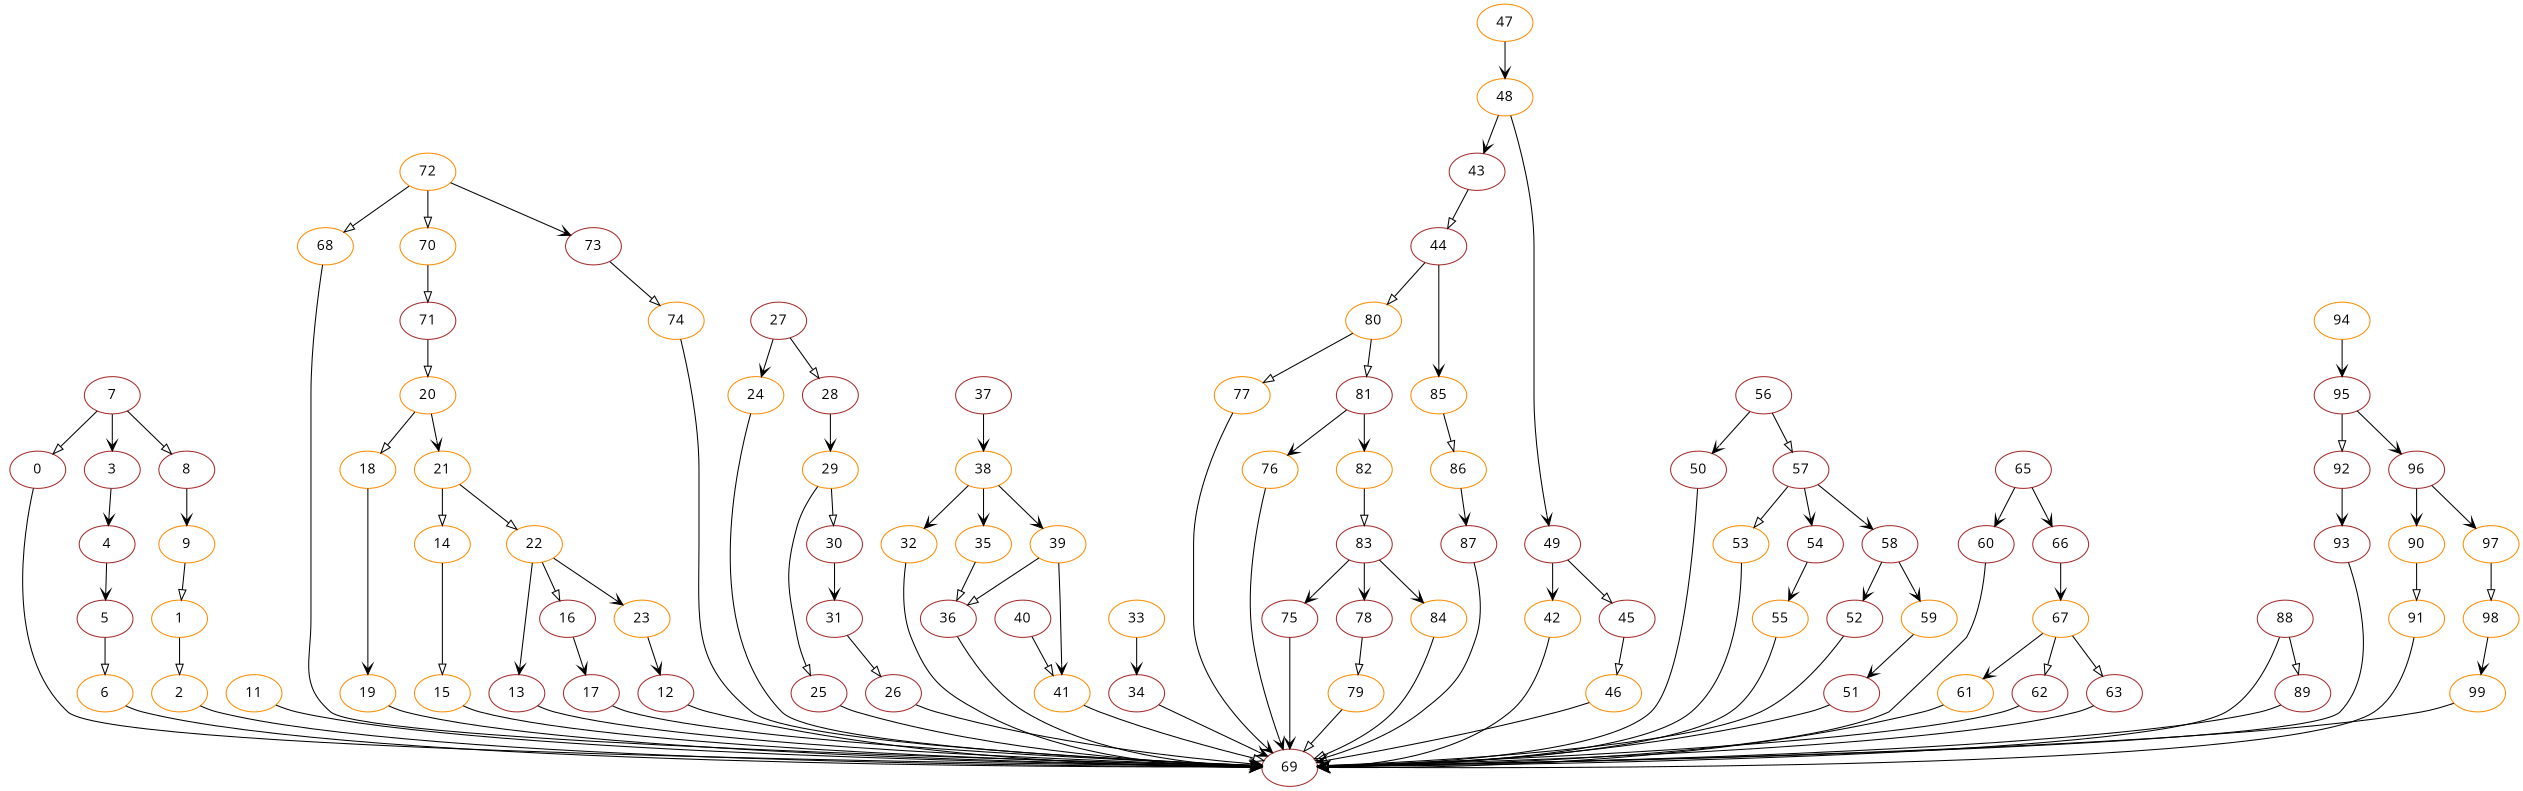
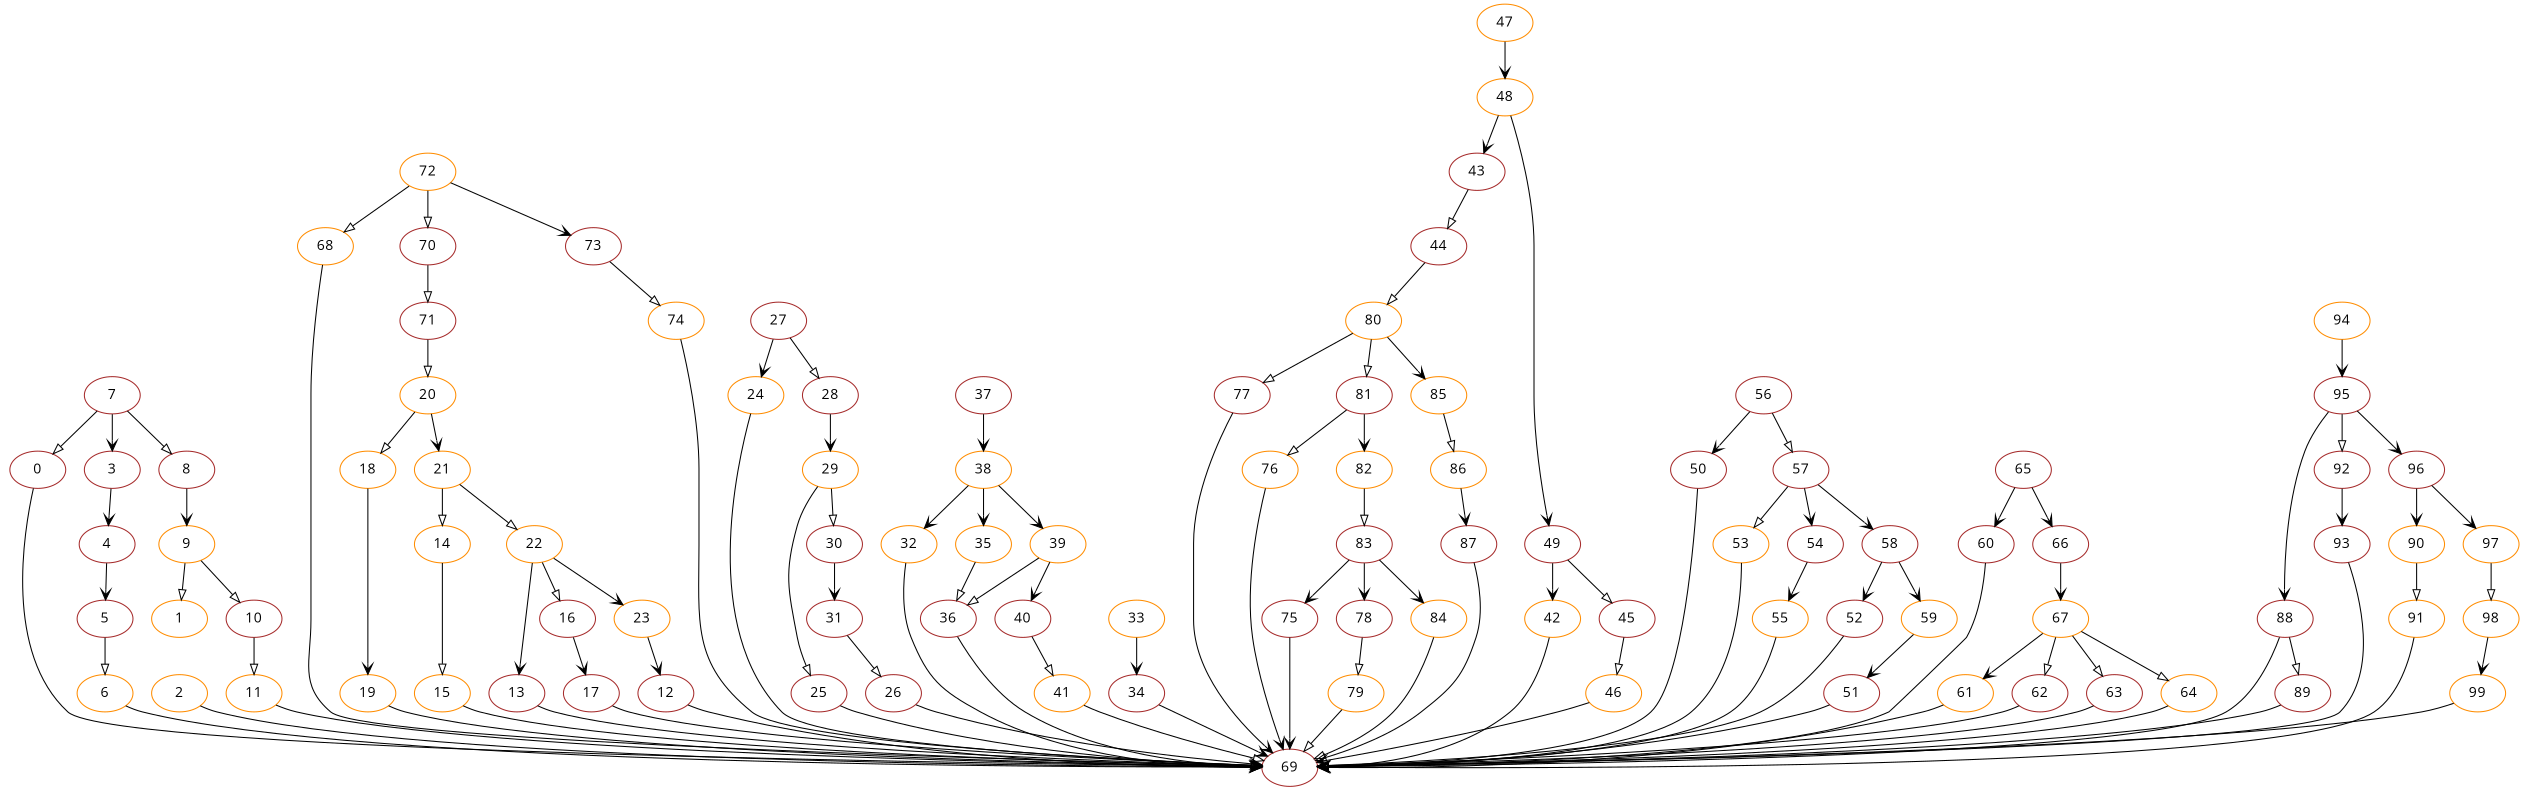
(428, 246) -> (428, 246)
(1439, 315) -> (1403, 354)
(1242, 395) -> (1242, 395)
(1321, 429) -> (1321, 429)
none -> (2293, 497)
(1060, 614) -> (1043, 577)
none -> (254, 619)
(180, 651) -> none
none -> (2189, 693)
